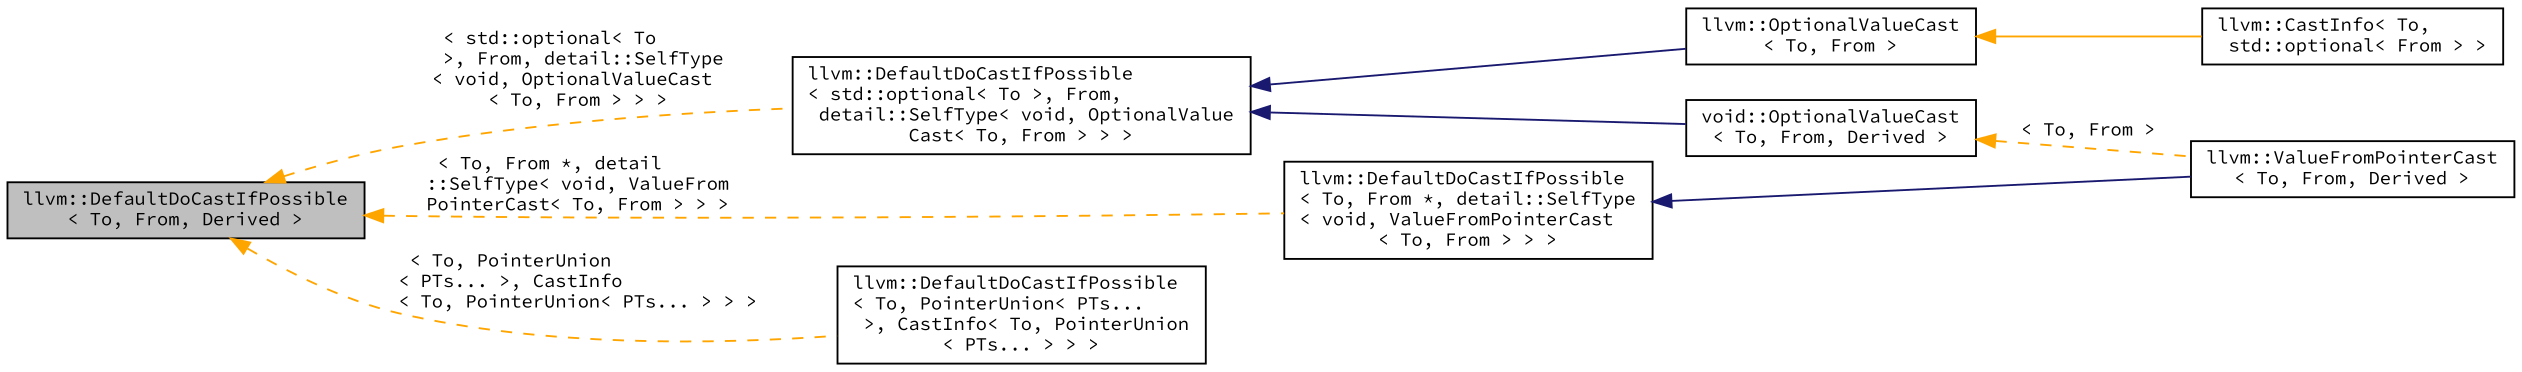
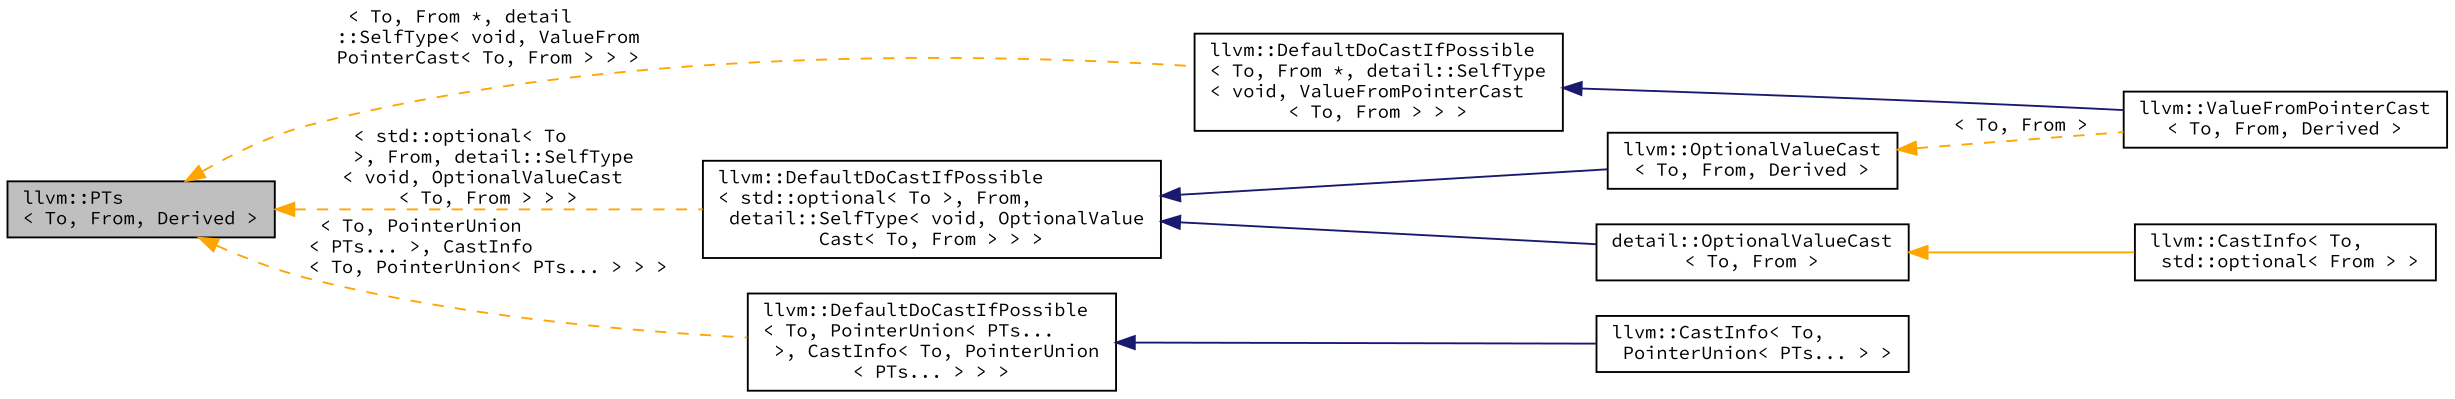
(1831, 36) -> (1753, 252)
(1831, 128) -> (1753, 161)
(186, 210) -> (141, 209)
none -> (1753, 344)
